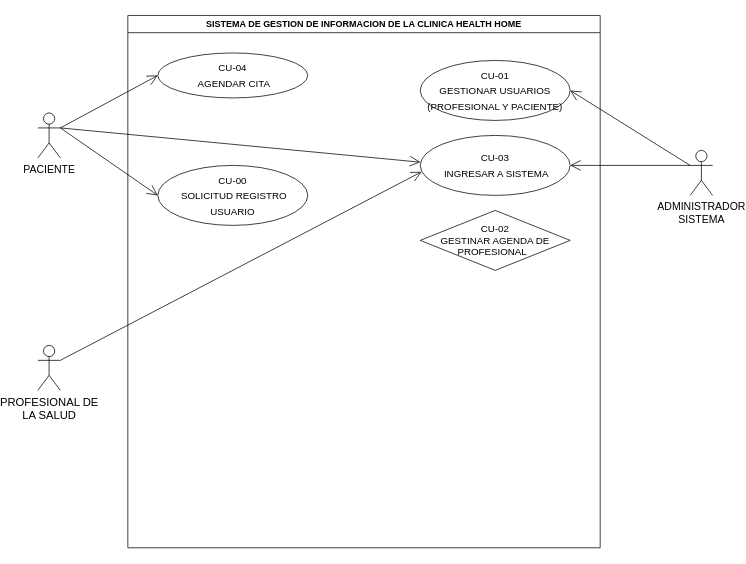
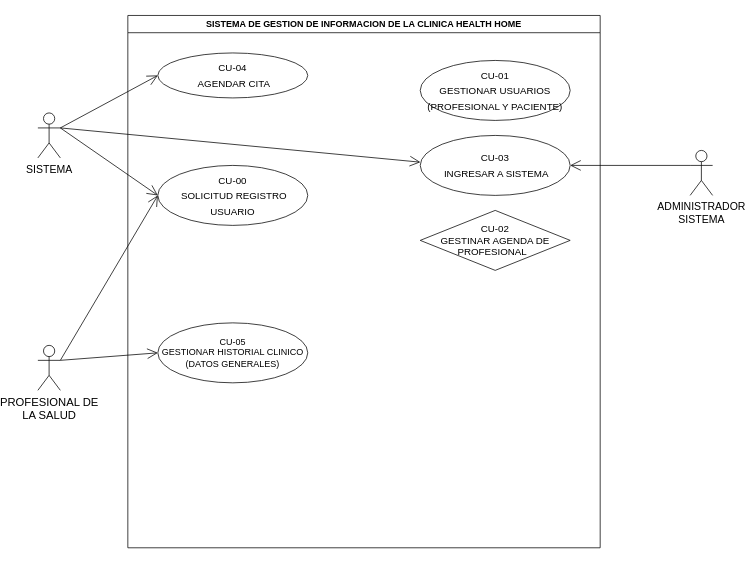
(630, 128) -> none
(50, 169) -> (50, 169)
(243, 265) -> none
none -> (109, 277)
none -> (233, 353)
none -> (109, 357)
